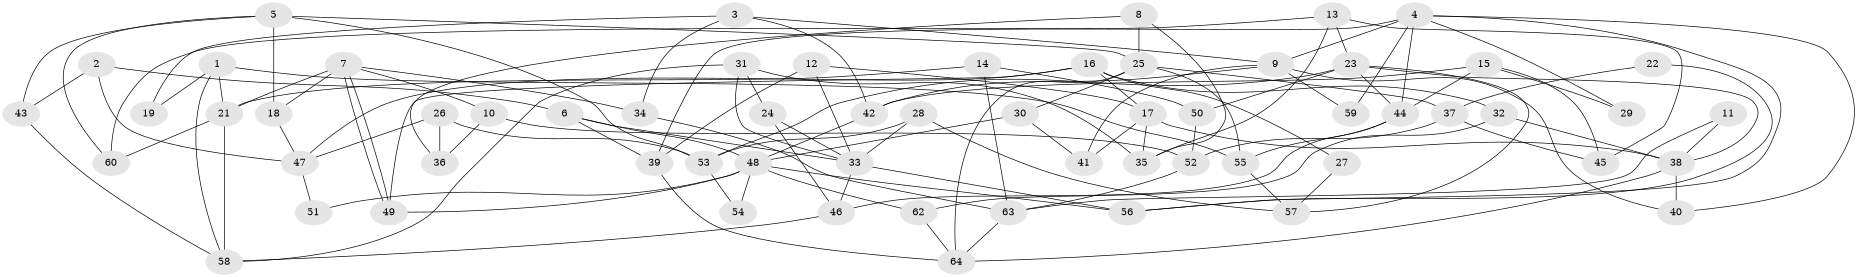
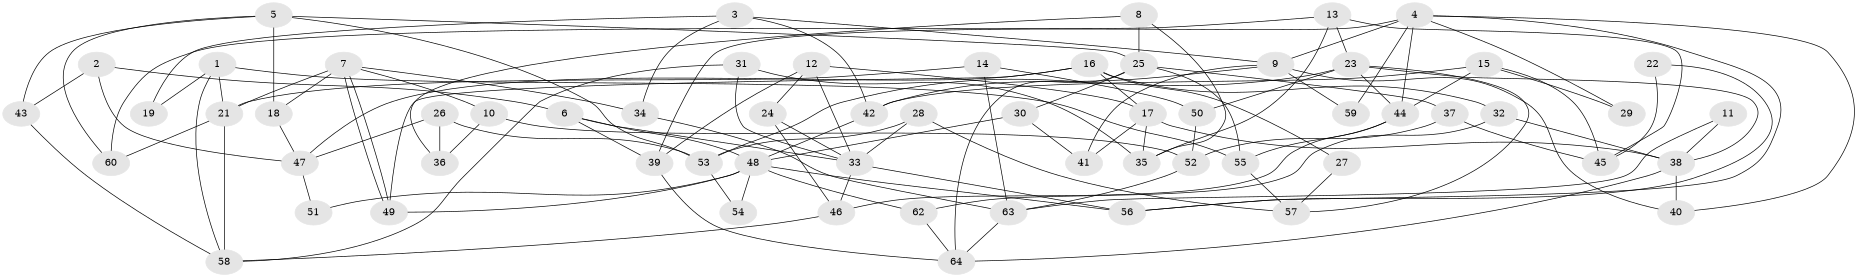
(1535, 85) -> (1652, 125)
(755, 89) -> (790, 89)
